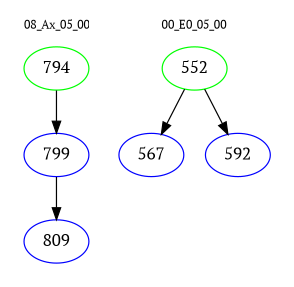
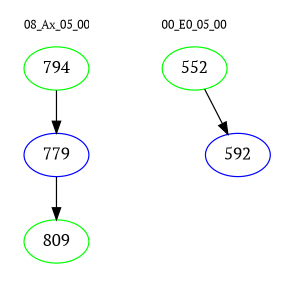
(56, 155) -> (56, 155)
(151, 155) -> none
(56, 241) -> (56, 241)
